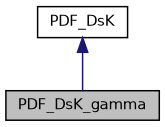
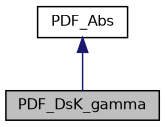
(83, 22) -> (83, 22)
